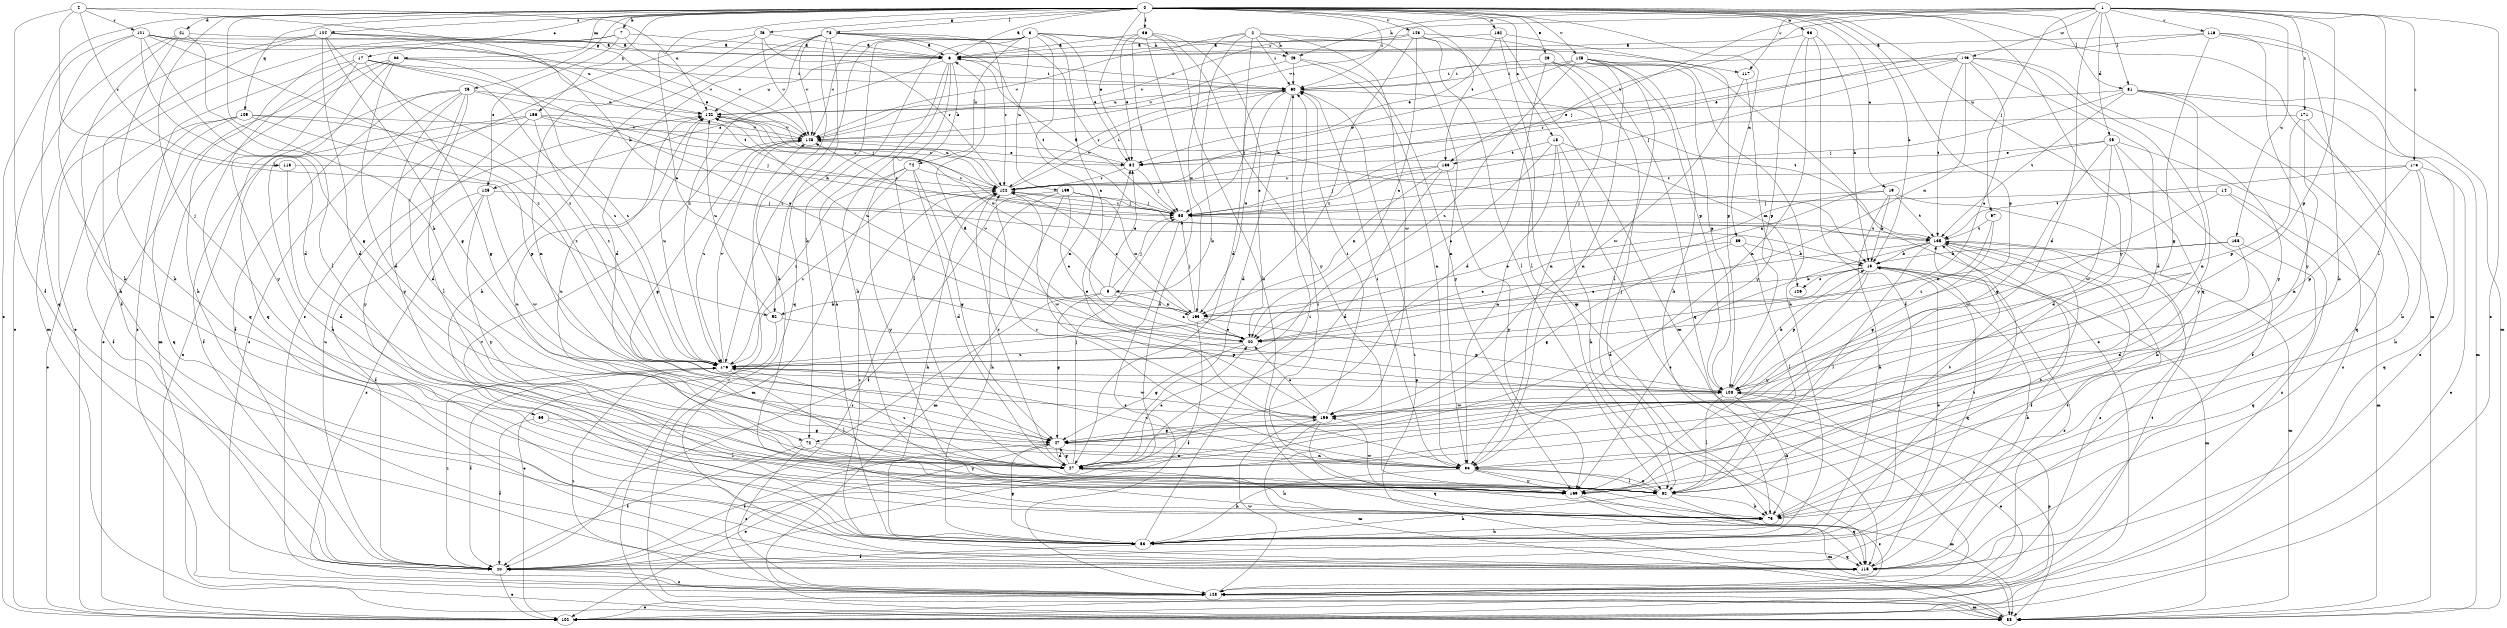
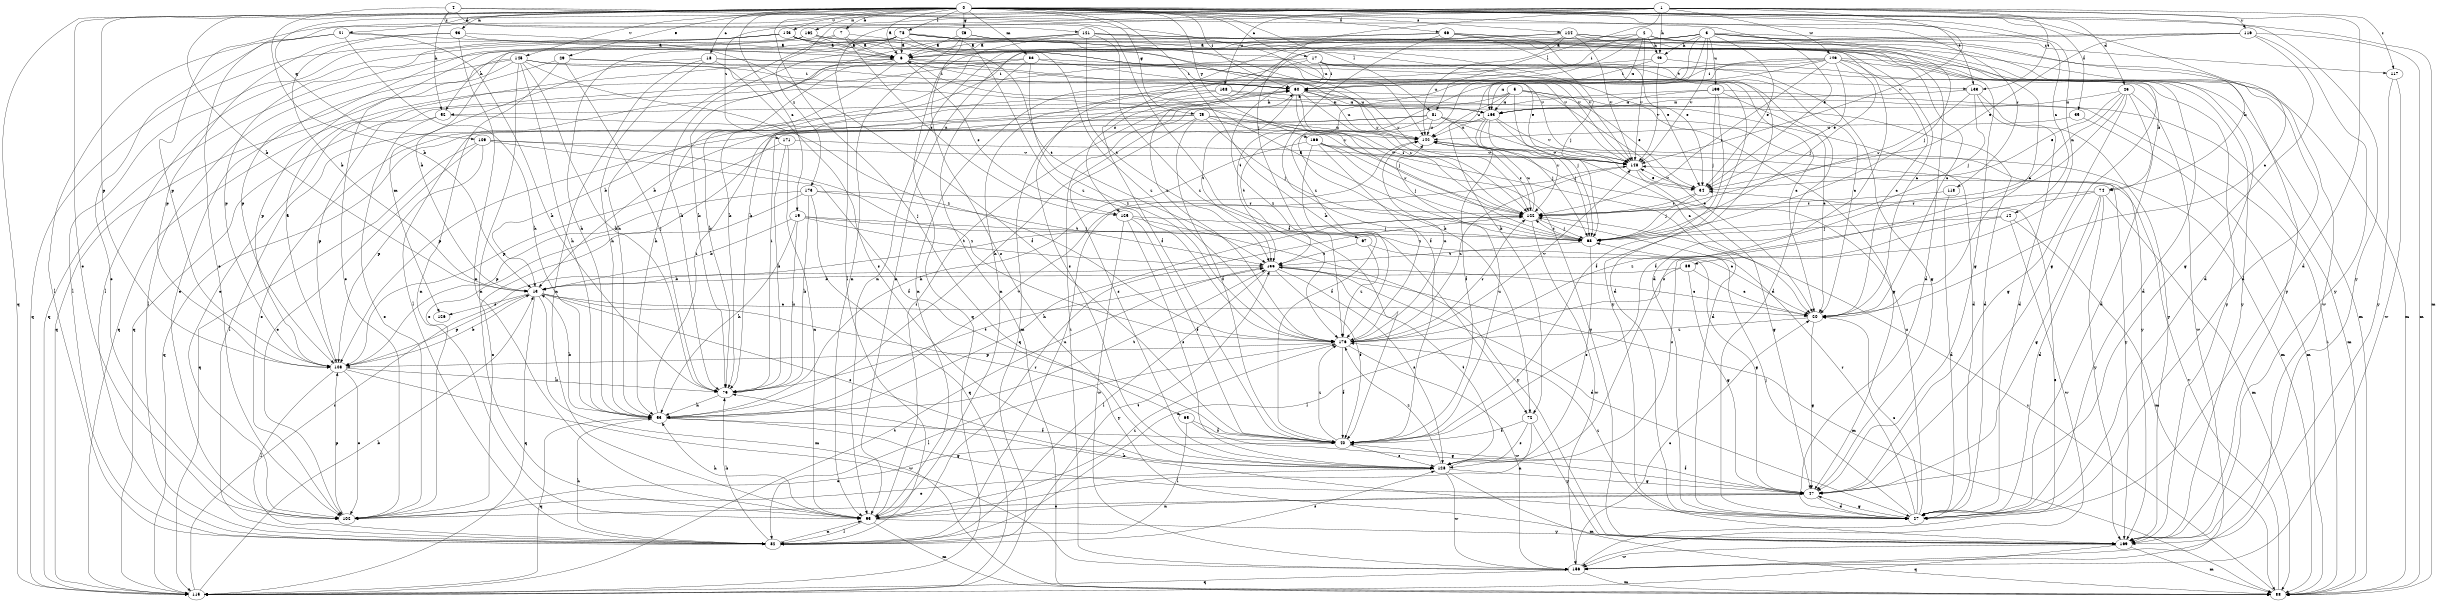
none -> (1770, 19)
none -> (1344, 46)
(1615, 92) -> (1909, 144)
none -> (2077, 115)
(1491, 286) -> (1052, 116)
(1198, 426) -> (1625, 482)
